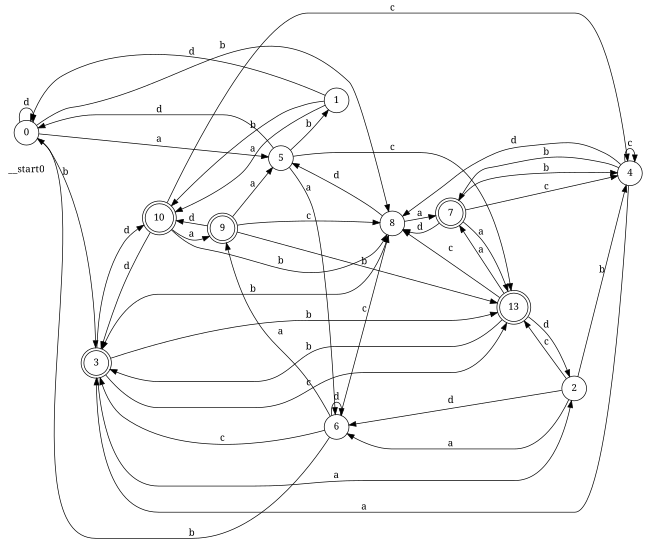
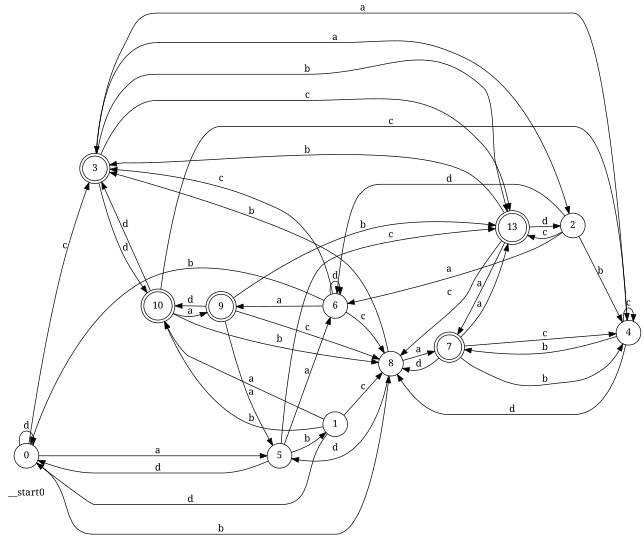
(66, 172) -> (65, 246)
none -> (361, 397)
